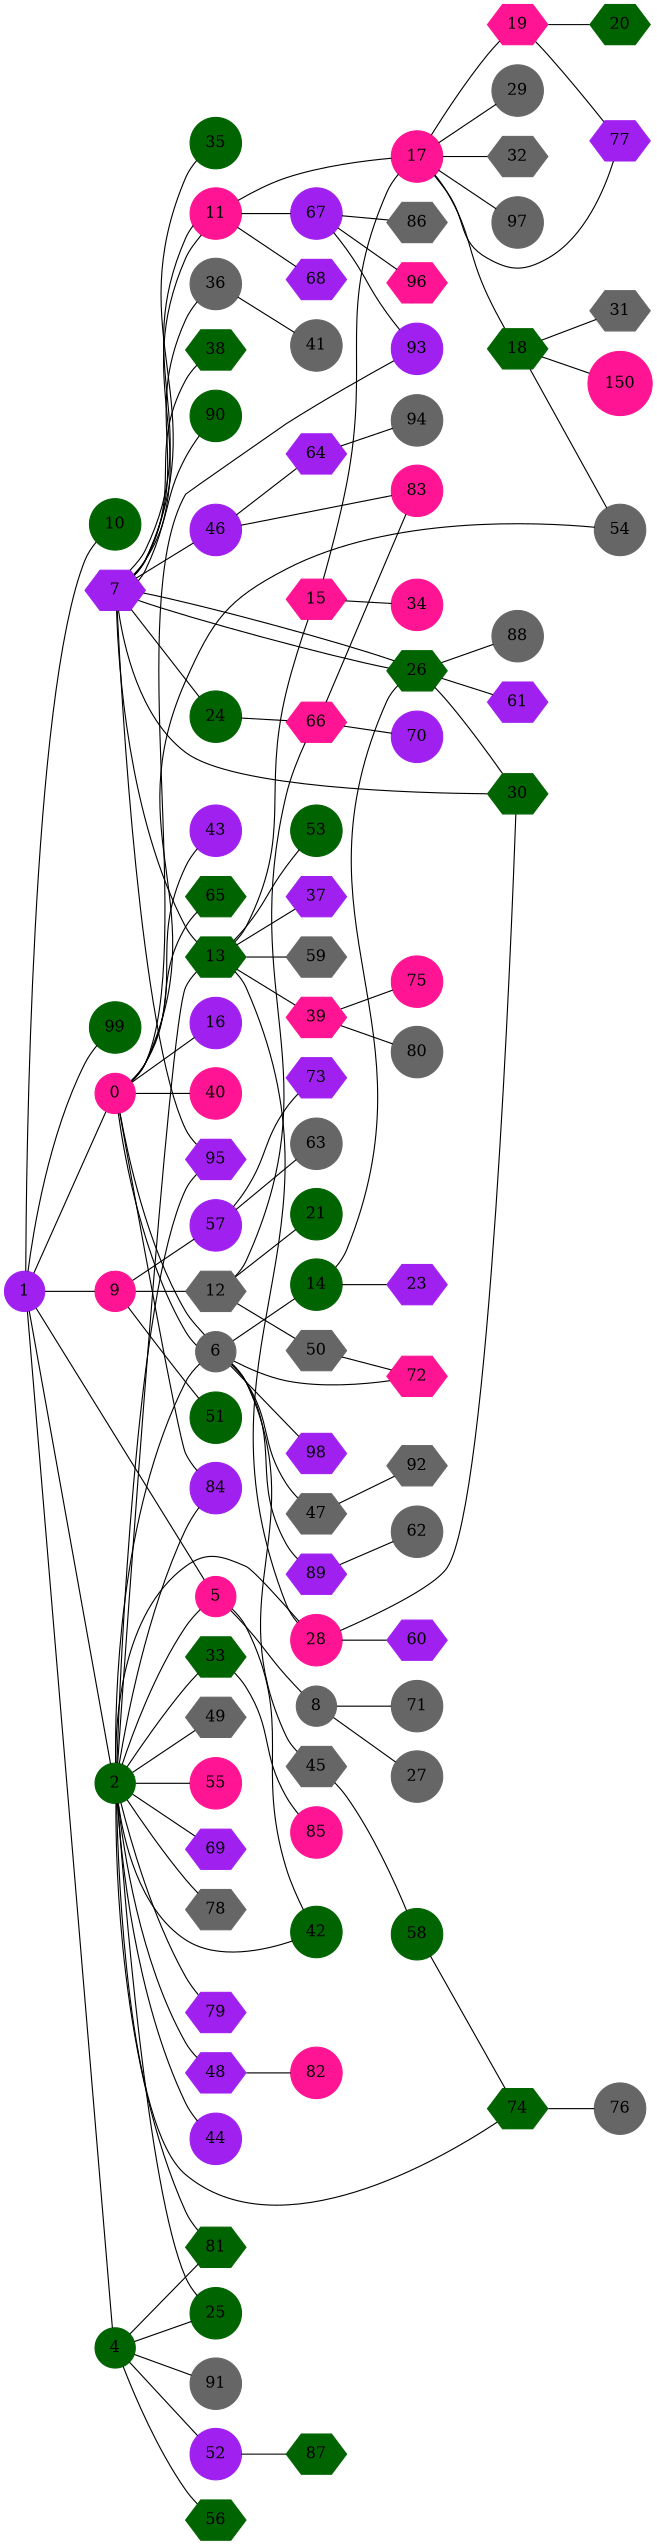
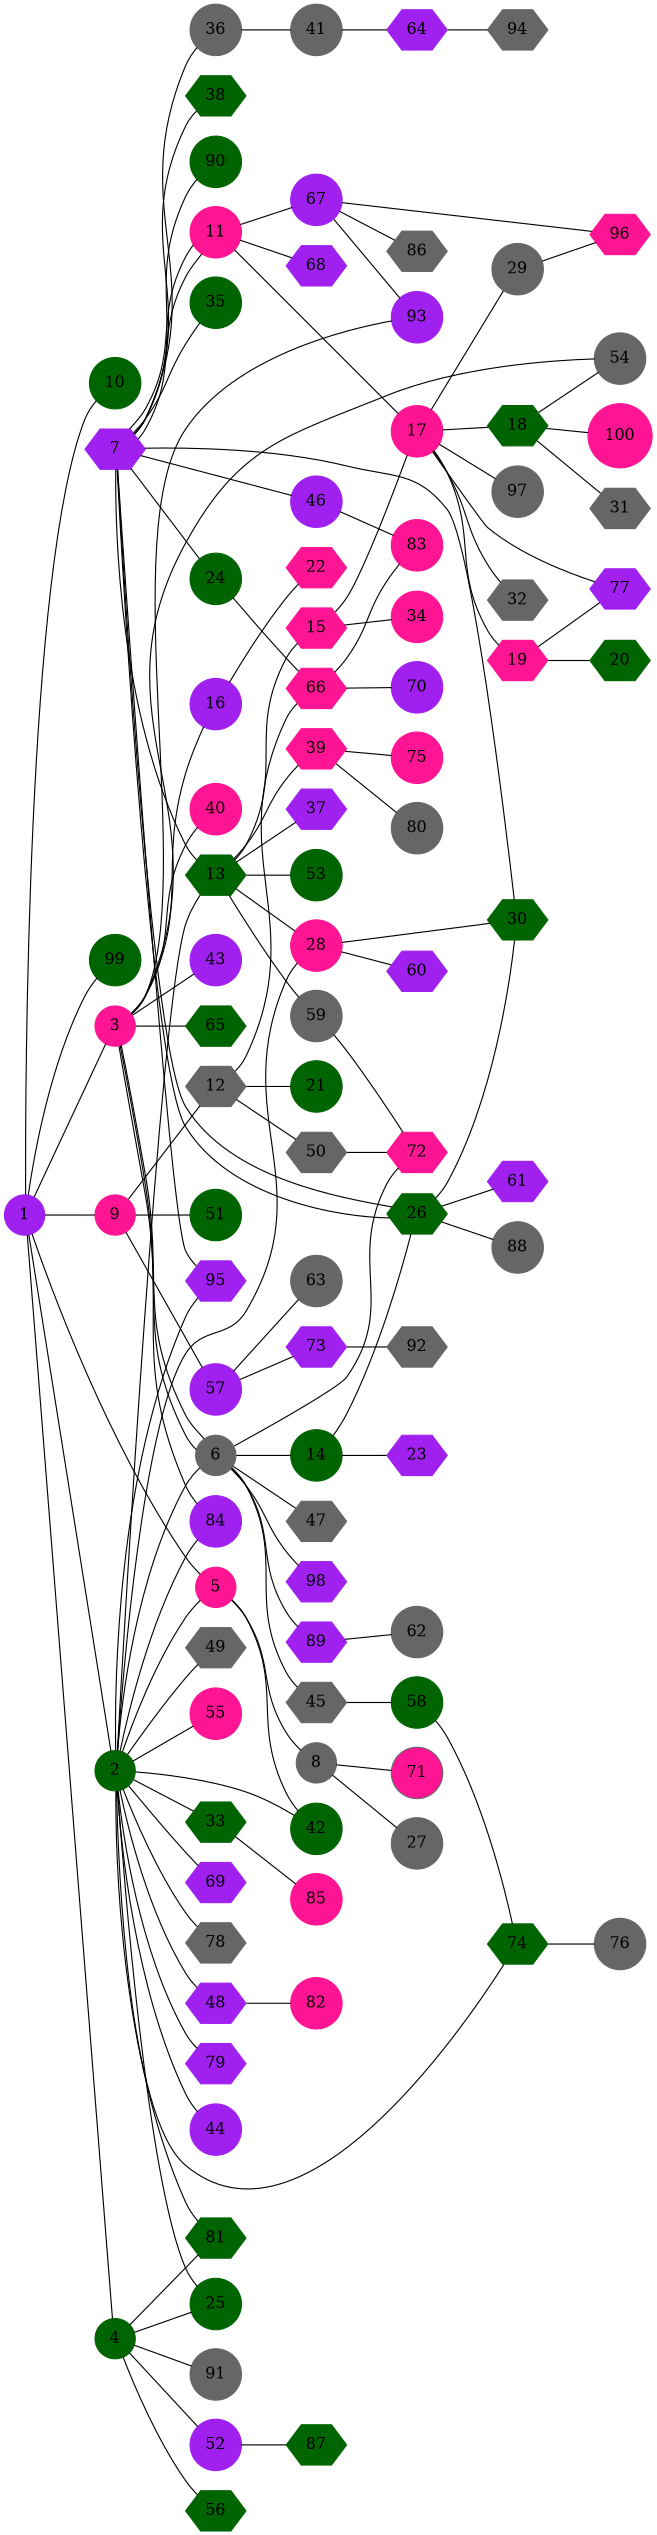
none -> (569, 252)
(620, 383) -> (620, 436)
(417, 420) -> (518, 30)
(266, 492) -> (364, 30)
none -> (316, 568)
(316, 957) -> (316, 1016)
none -> (370, 1082)
(115, 1093) -> (115, 1026)
(367, 1490) -> (367, 1347)
(417, 1706) -> (417, 1773)
